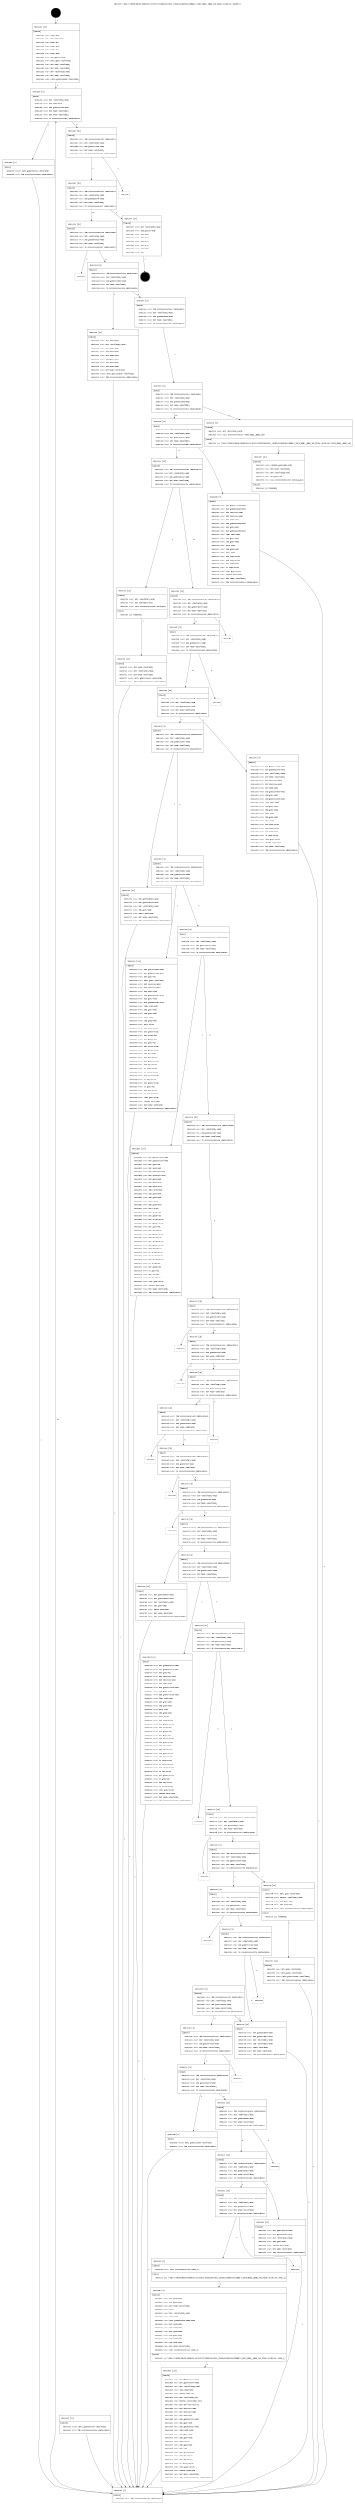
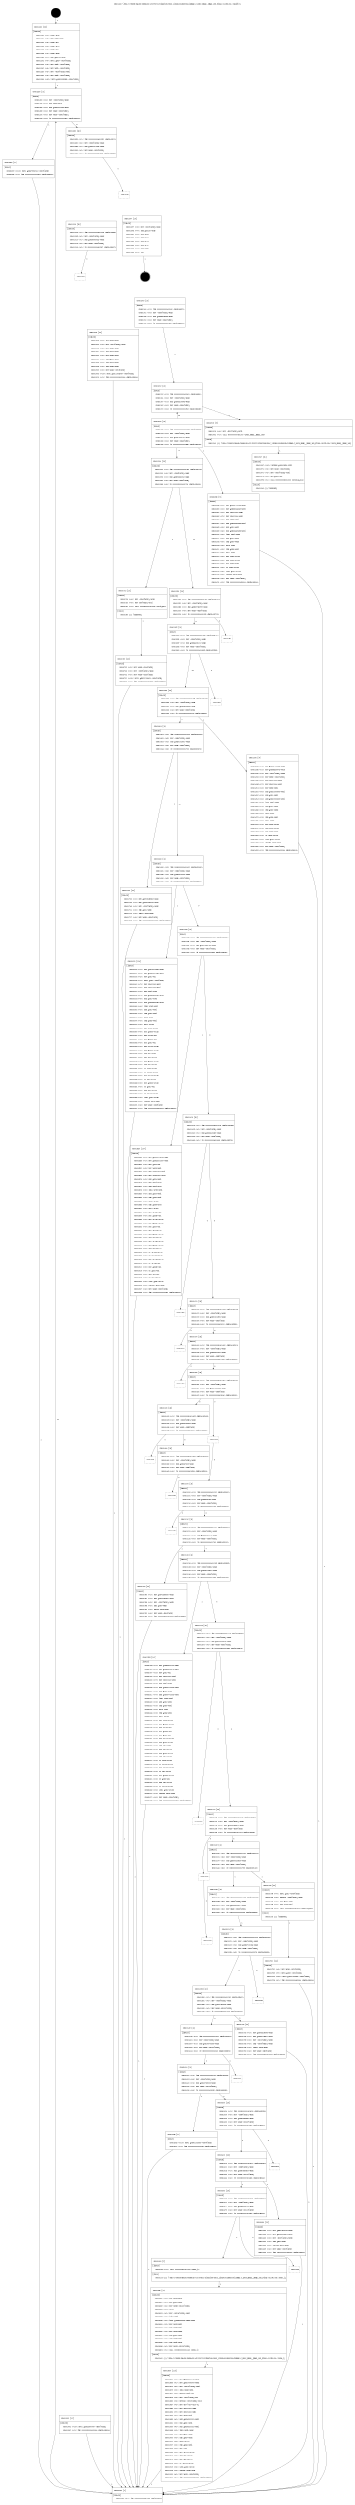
(91, 195) -> none
(113, 277) -> none
(174, 415) -> (177, 416)
none -> (180, 1313)
(194, 1477) -> (212, 1461)
(217, 1926) -> (204, 1908)
(246, 1988) -> (232, 1970)
